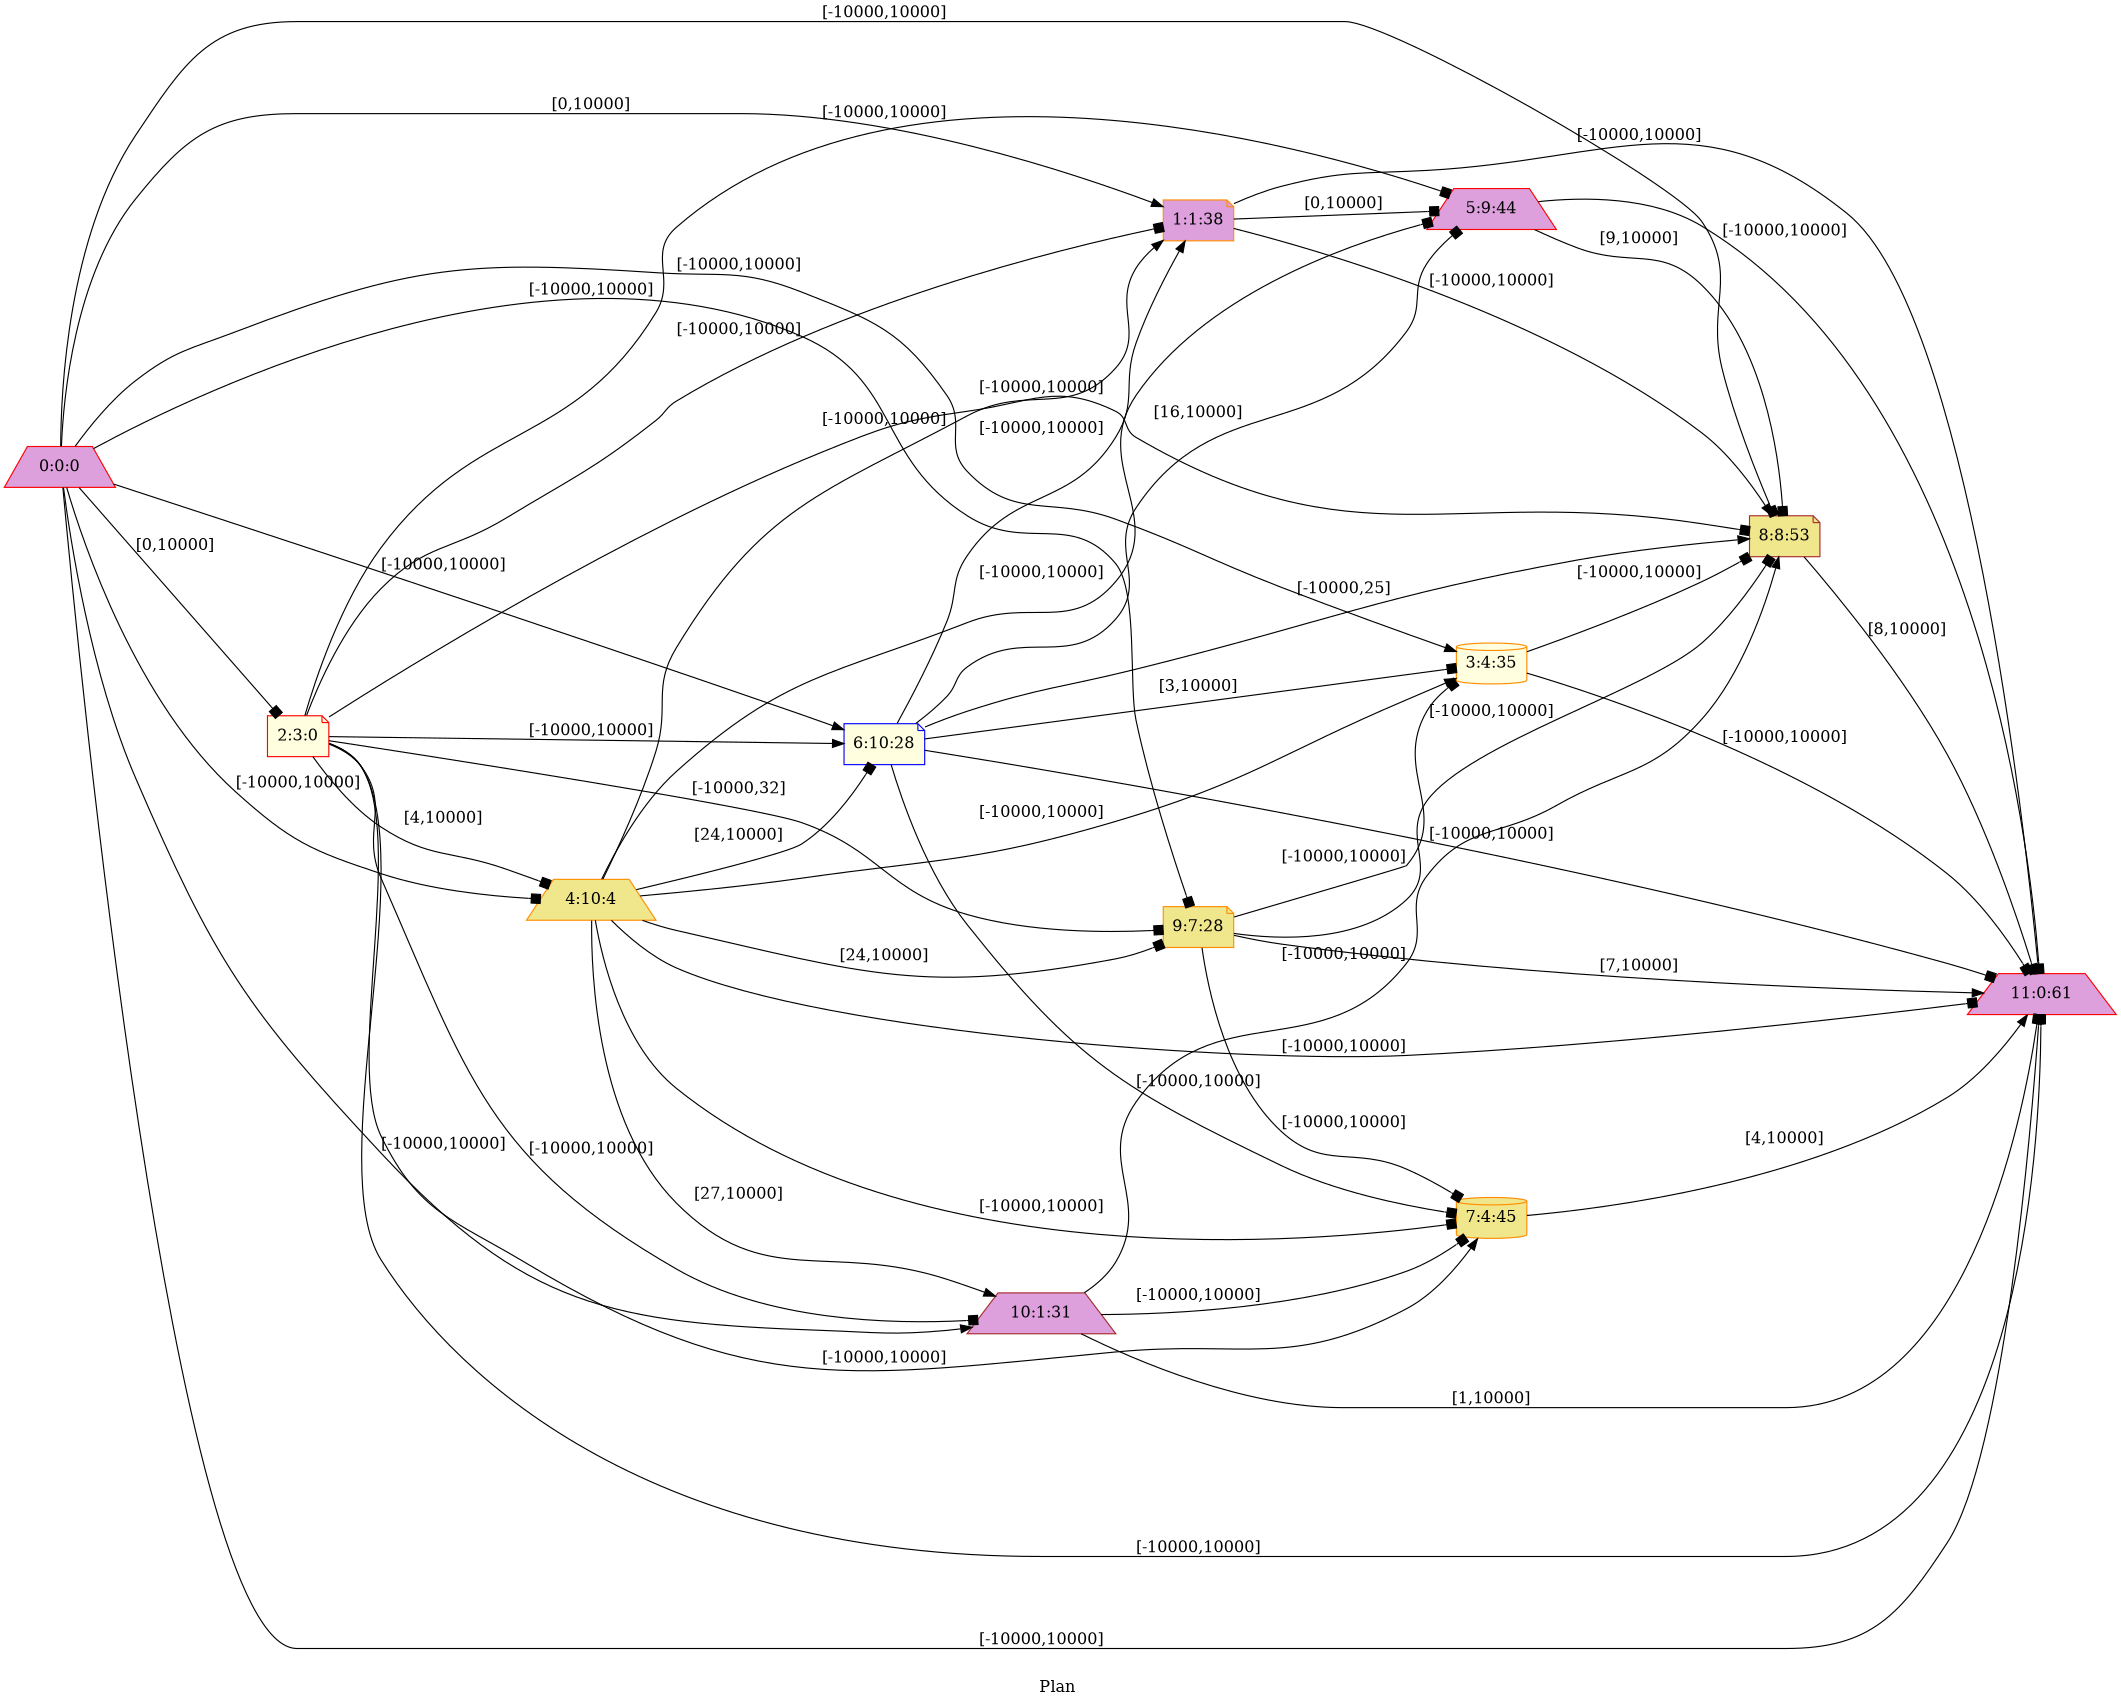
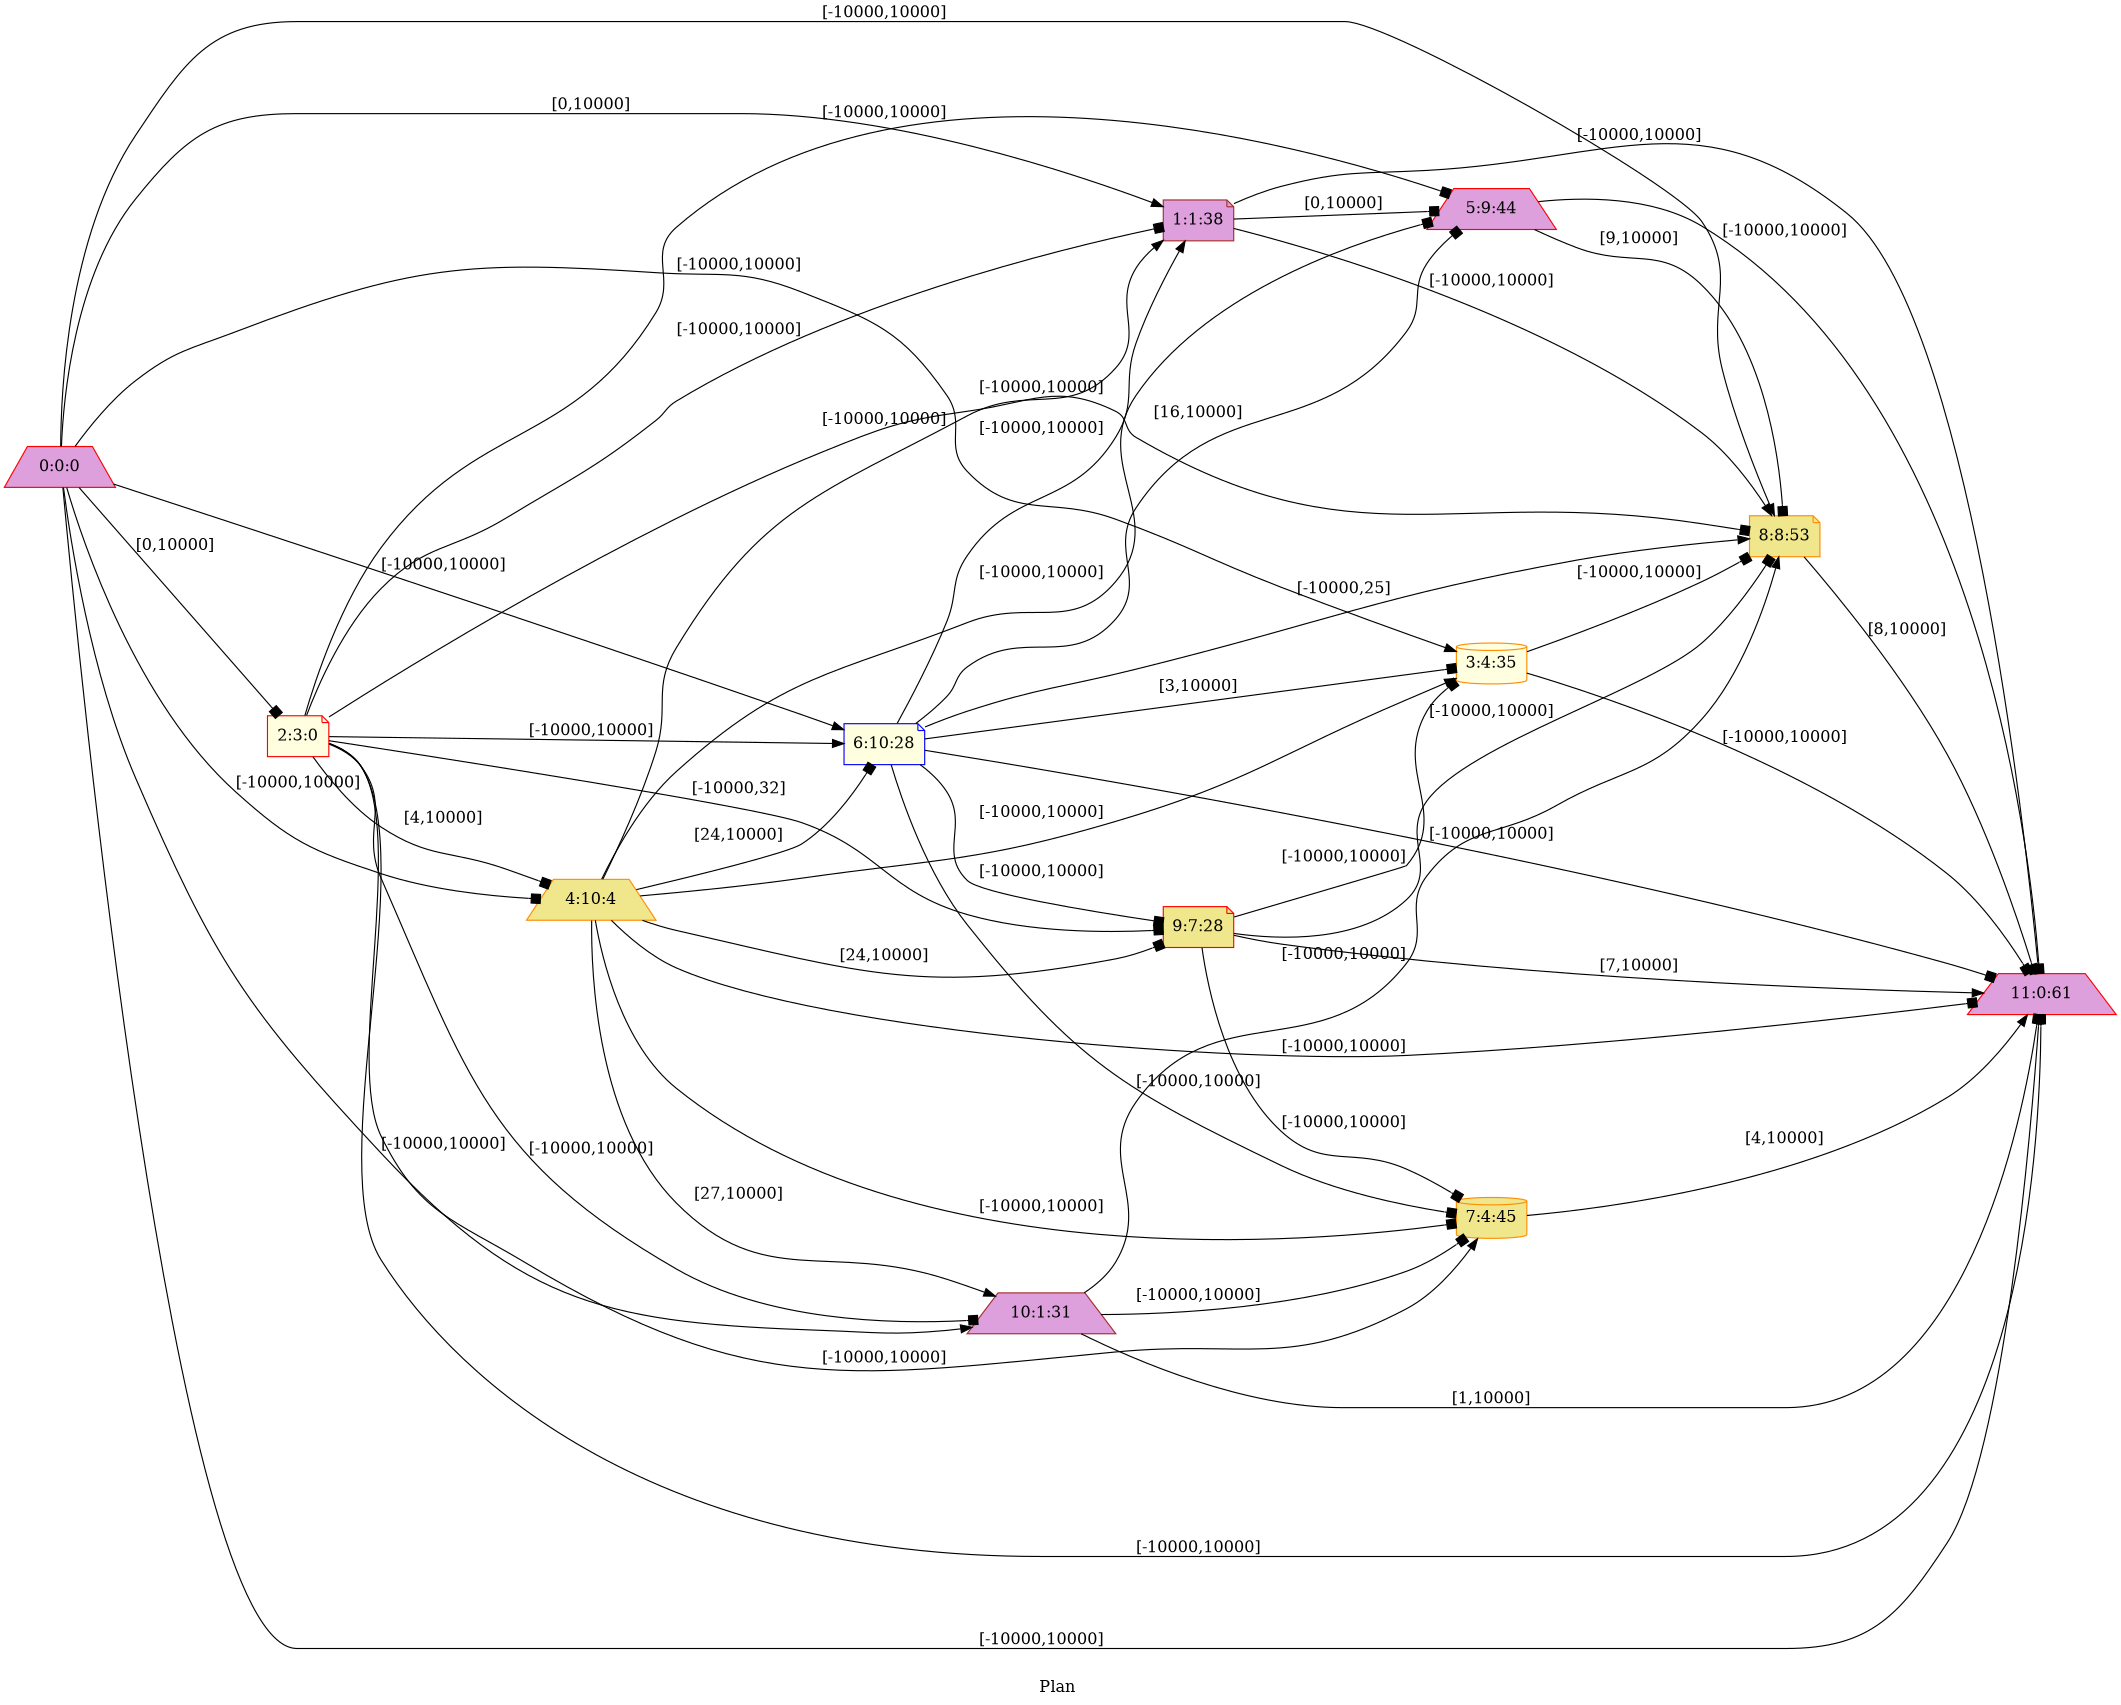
(908, 22) -> (908, 22)
(1198, 220) -> (1198, 220)
(772, 327) -> (994, 891)
(1785, 536) -> (1785, 536)
(1198, 927) -> (1198, 927)
